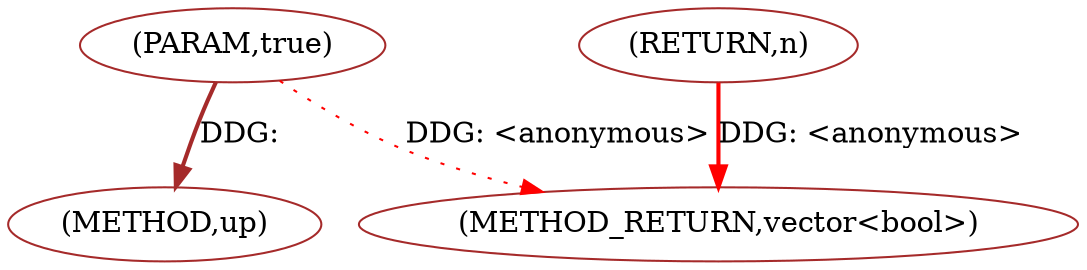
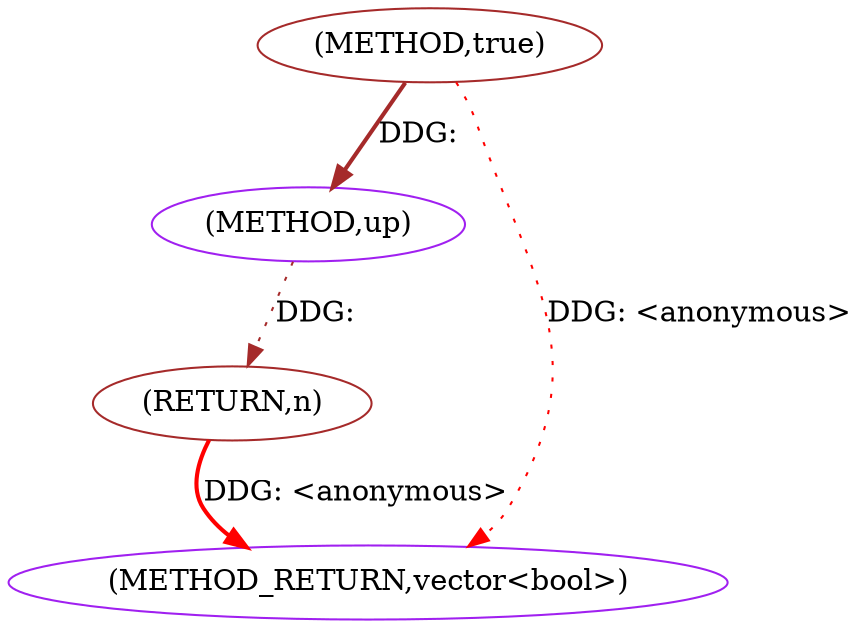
(233, 45) -> (430, 45)
(165, 224) -> (308, 224)
(718, 224) -> (368, 583)
none -> (274, 304)
